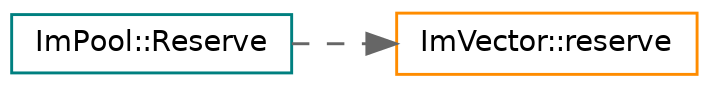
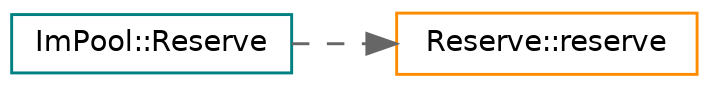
(547, 44) -> (547, 44)
